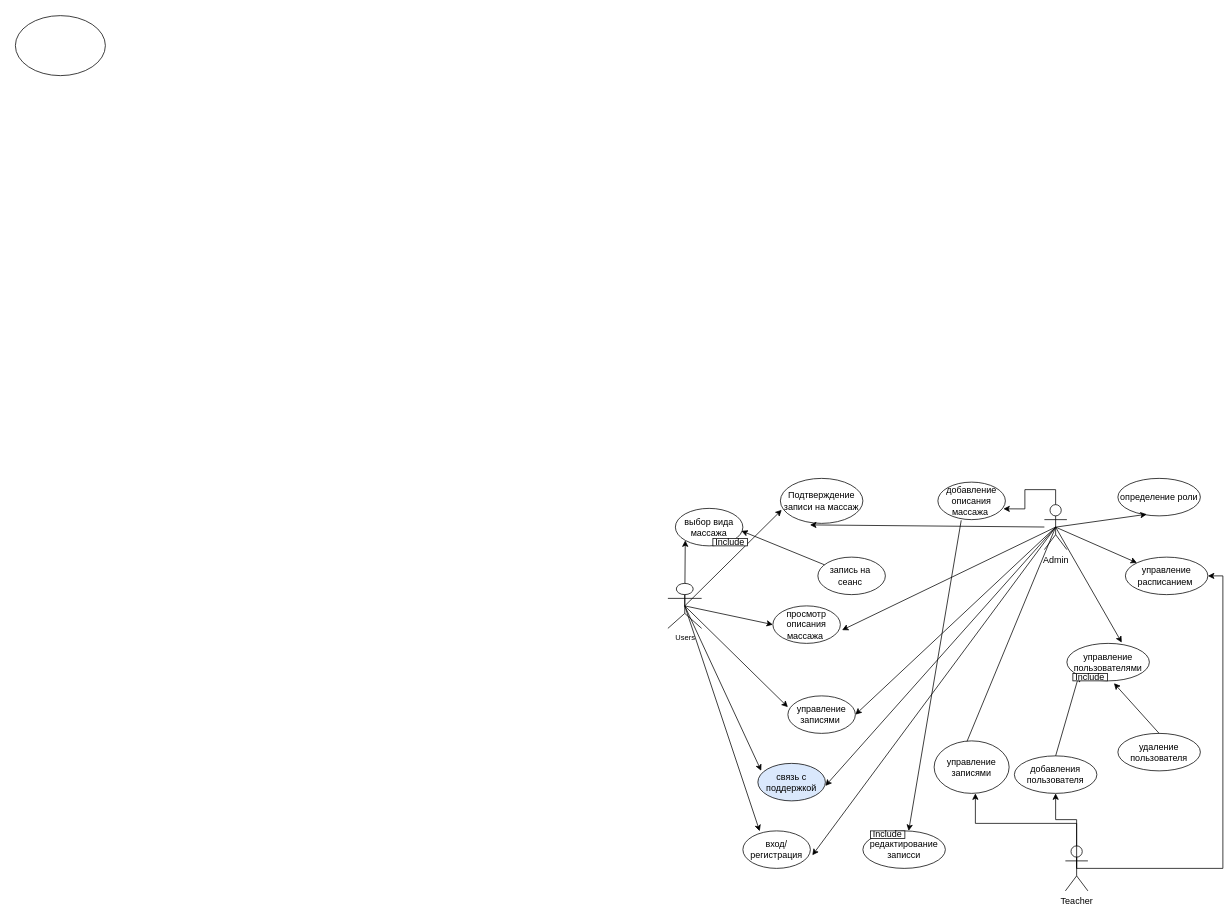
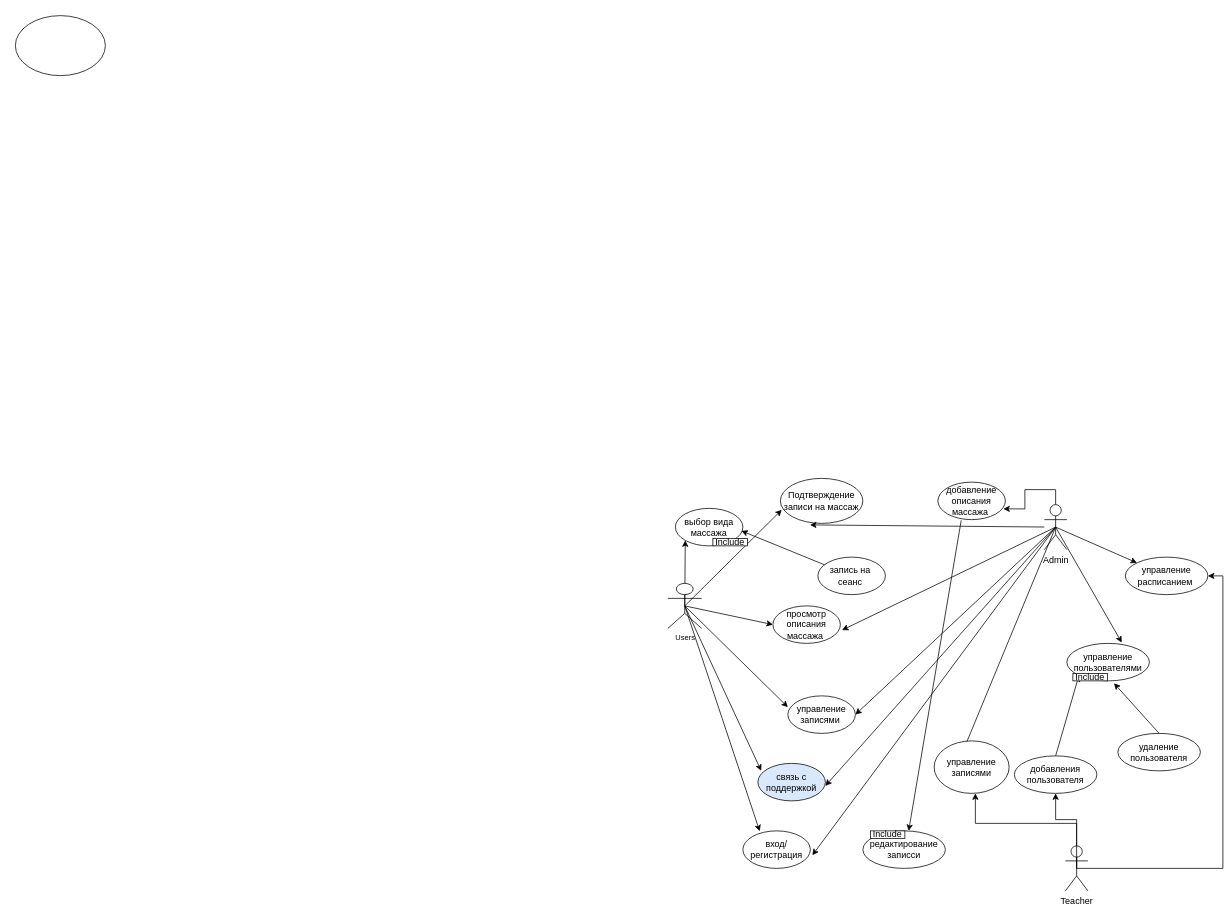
(1159, 497) -> none
(1102, 520) -> none
